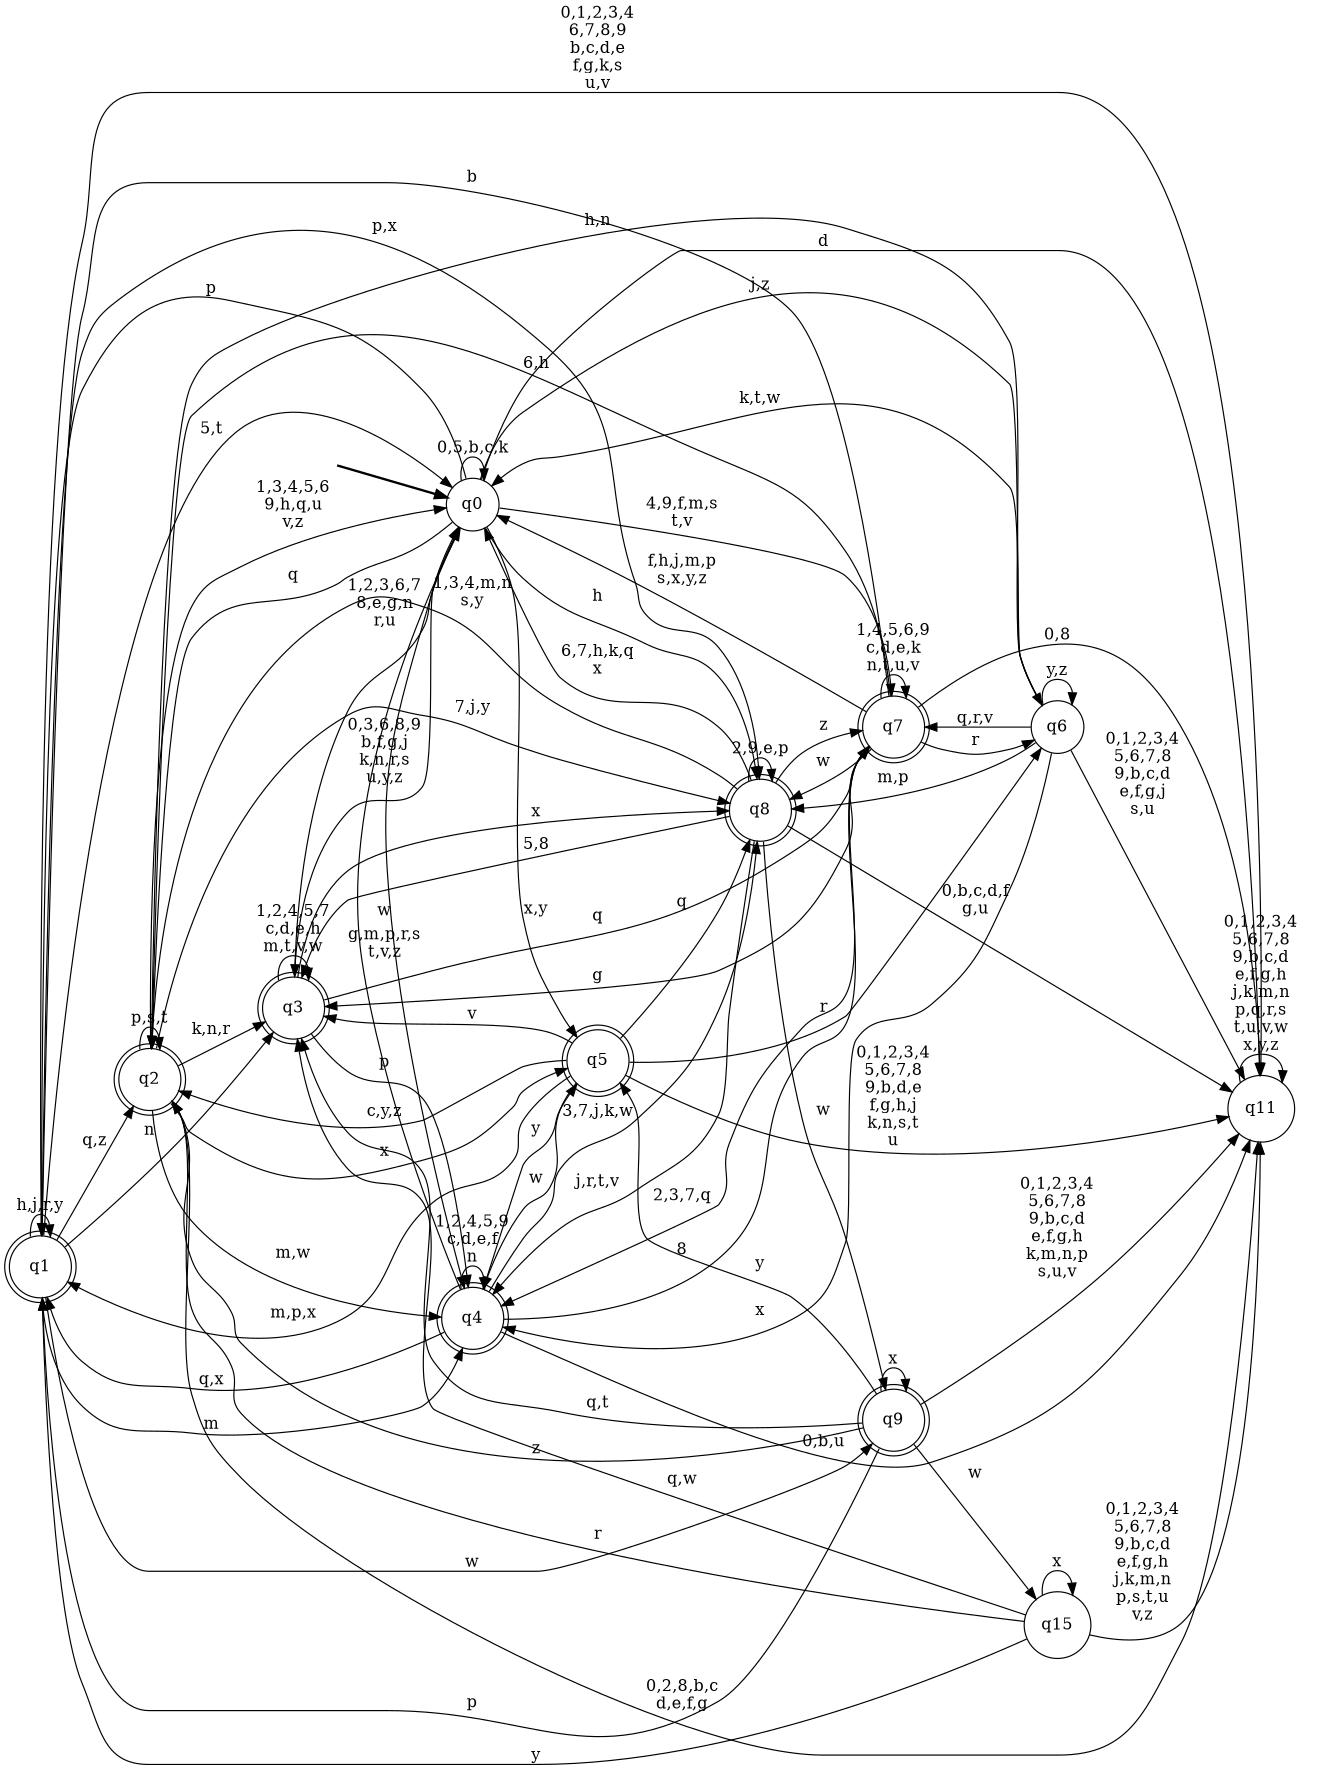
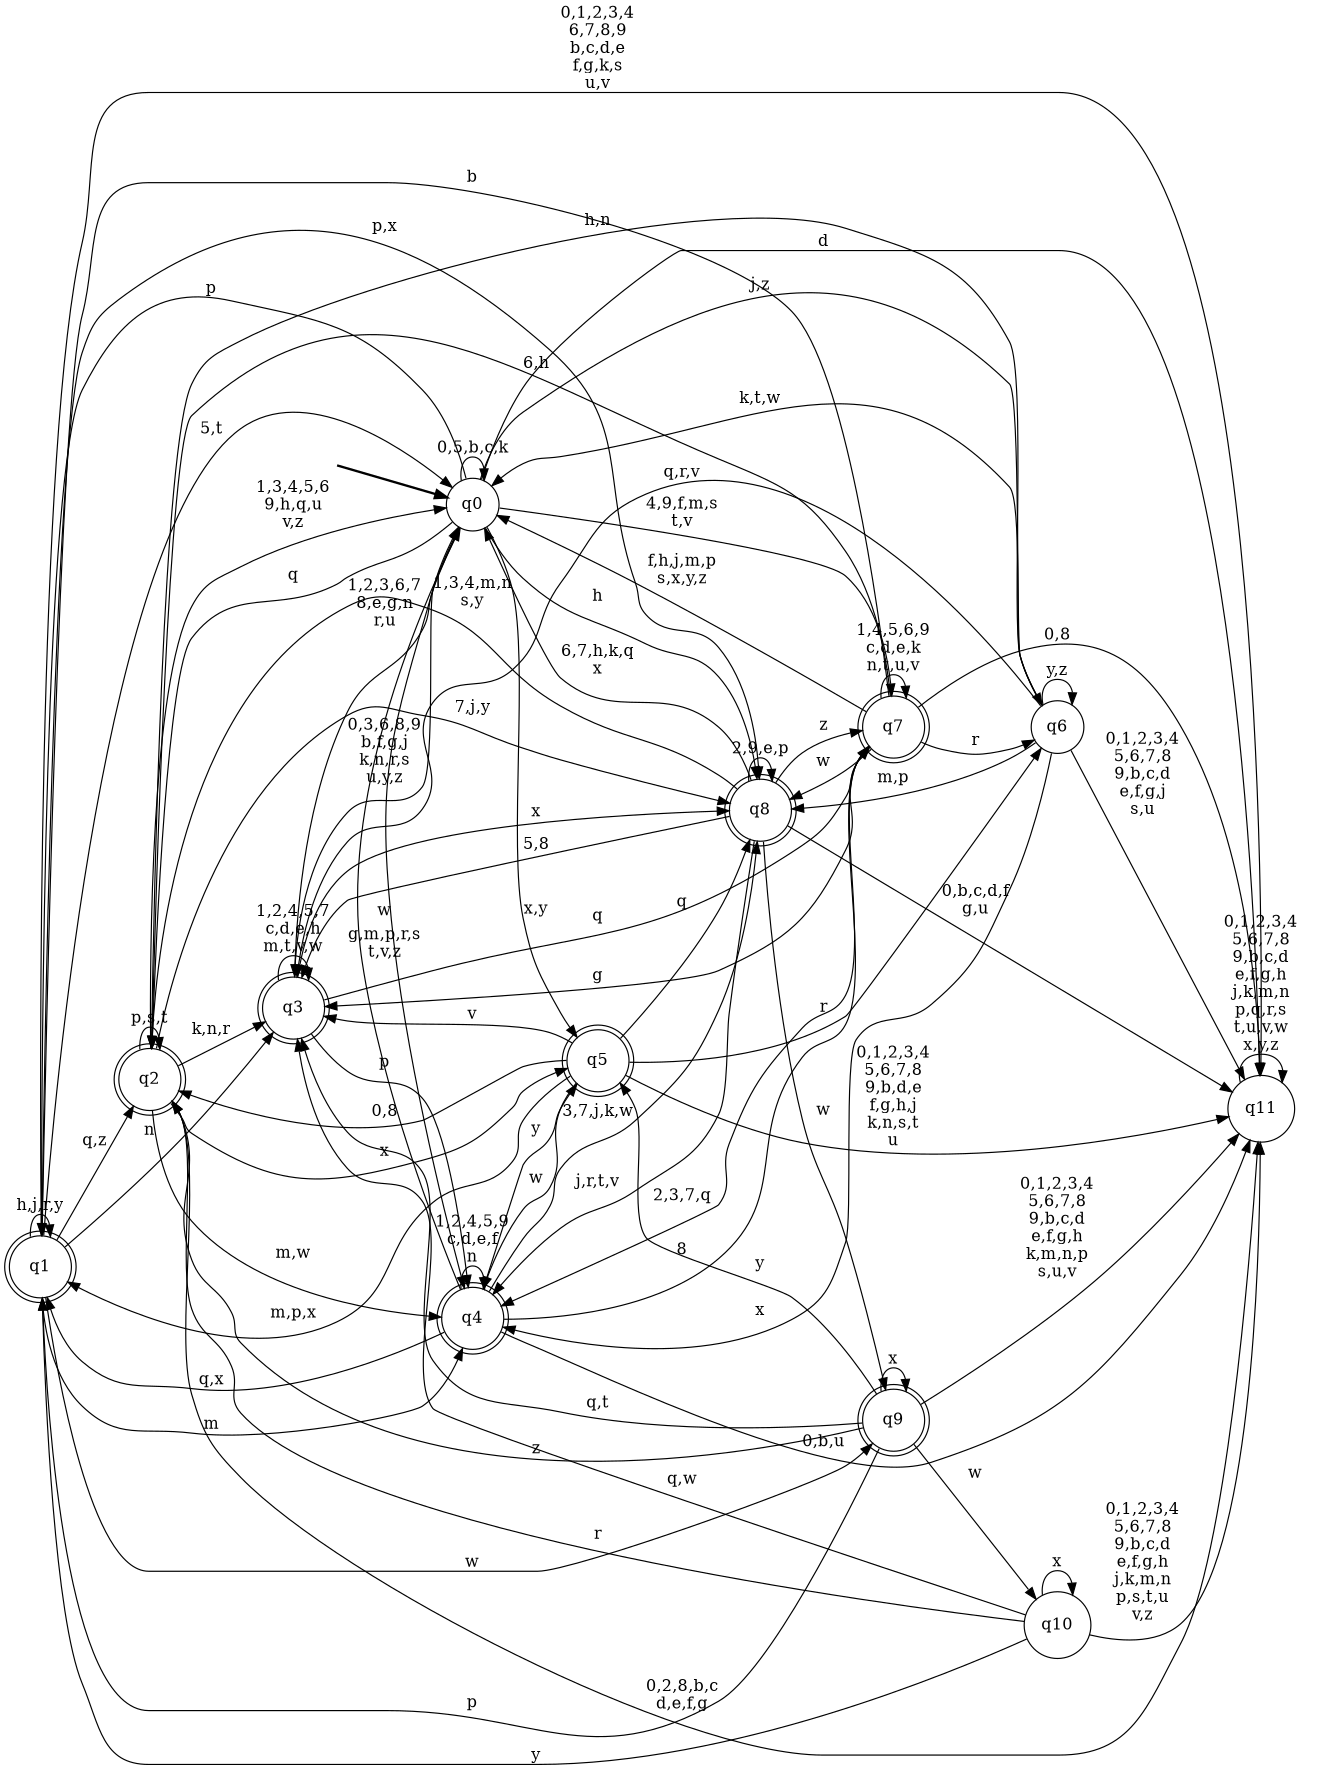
(984, 727) -> (584, 548)
(385, 1112) -> (385, 1112)
(1058, 1625) -> (1058, 1625)
